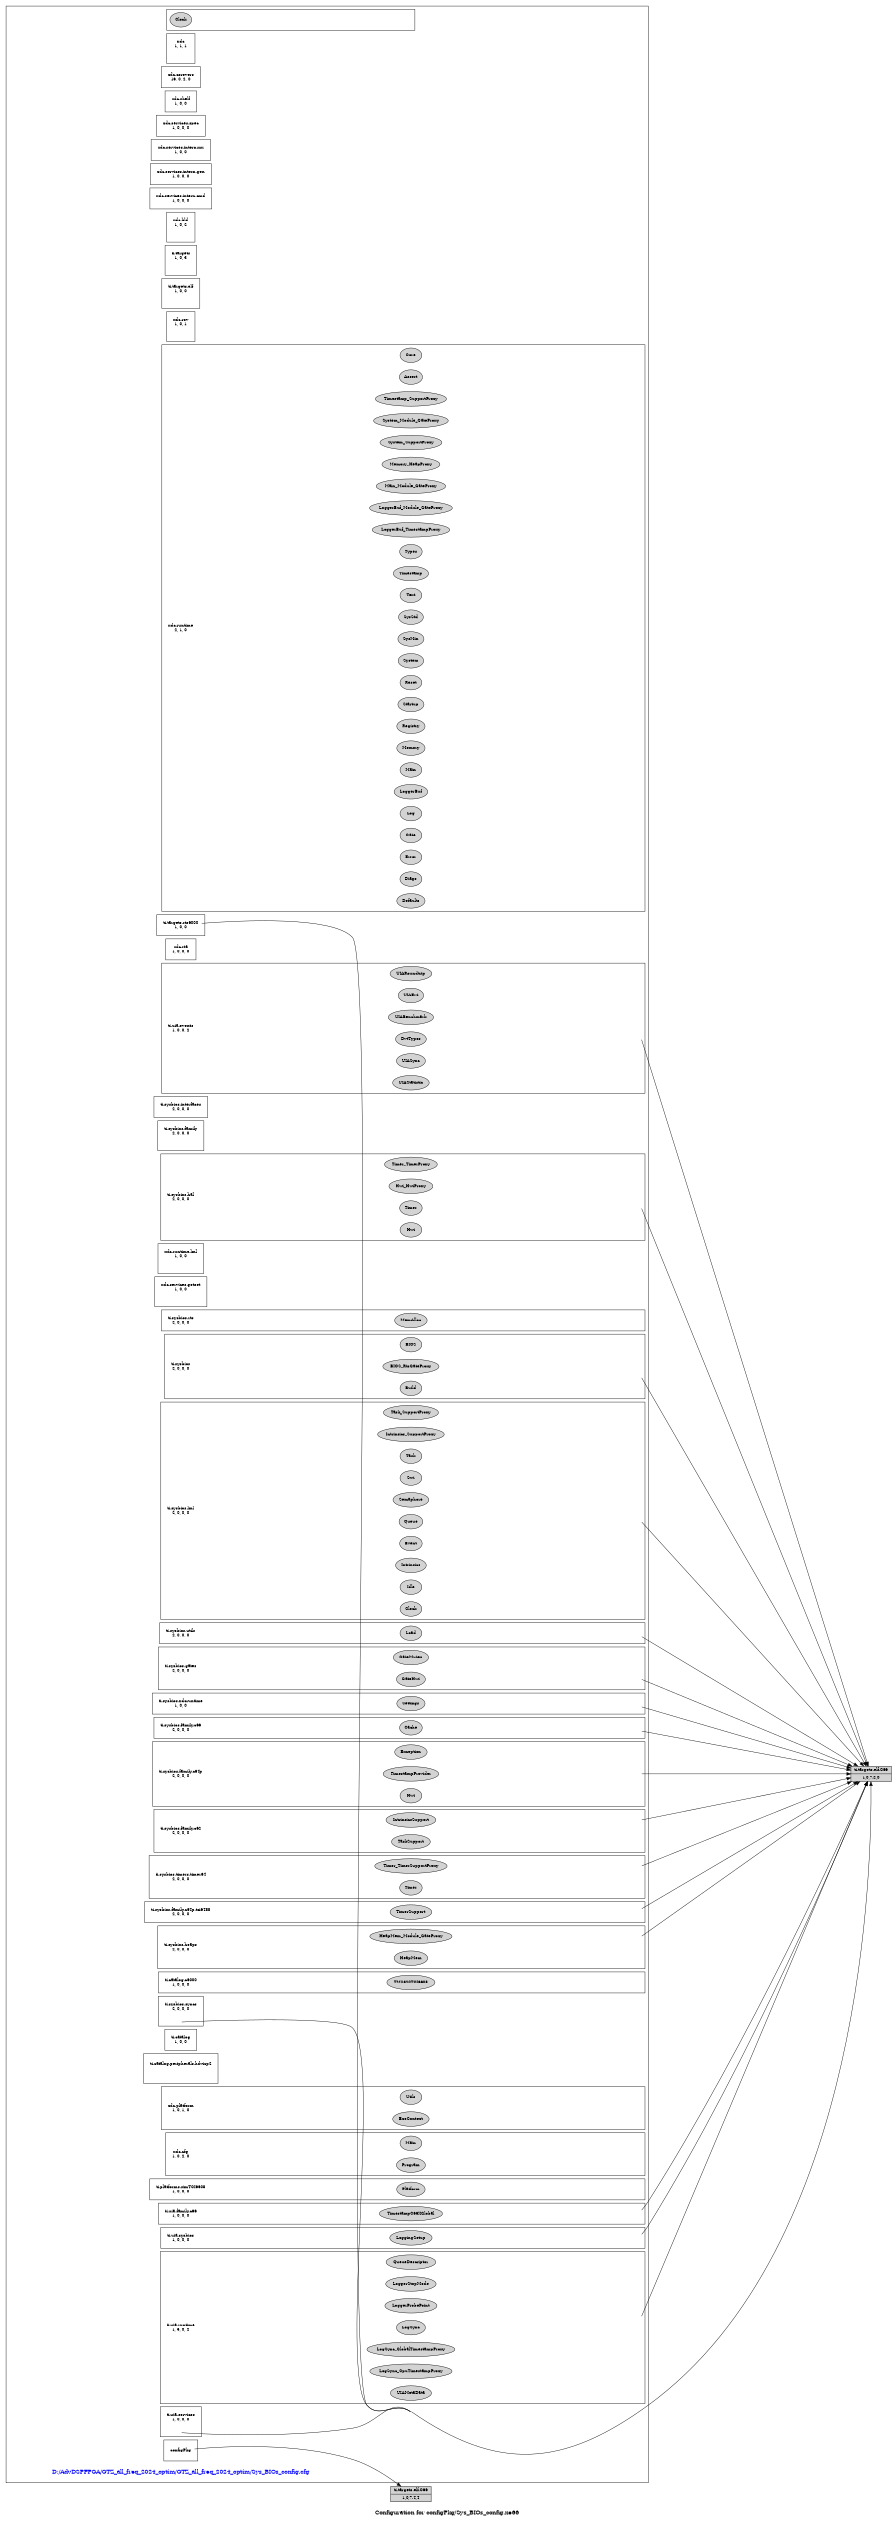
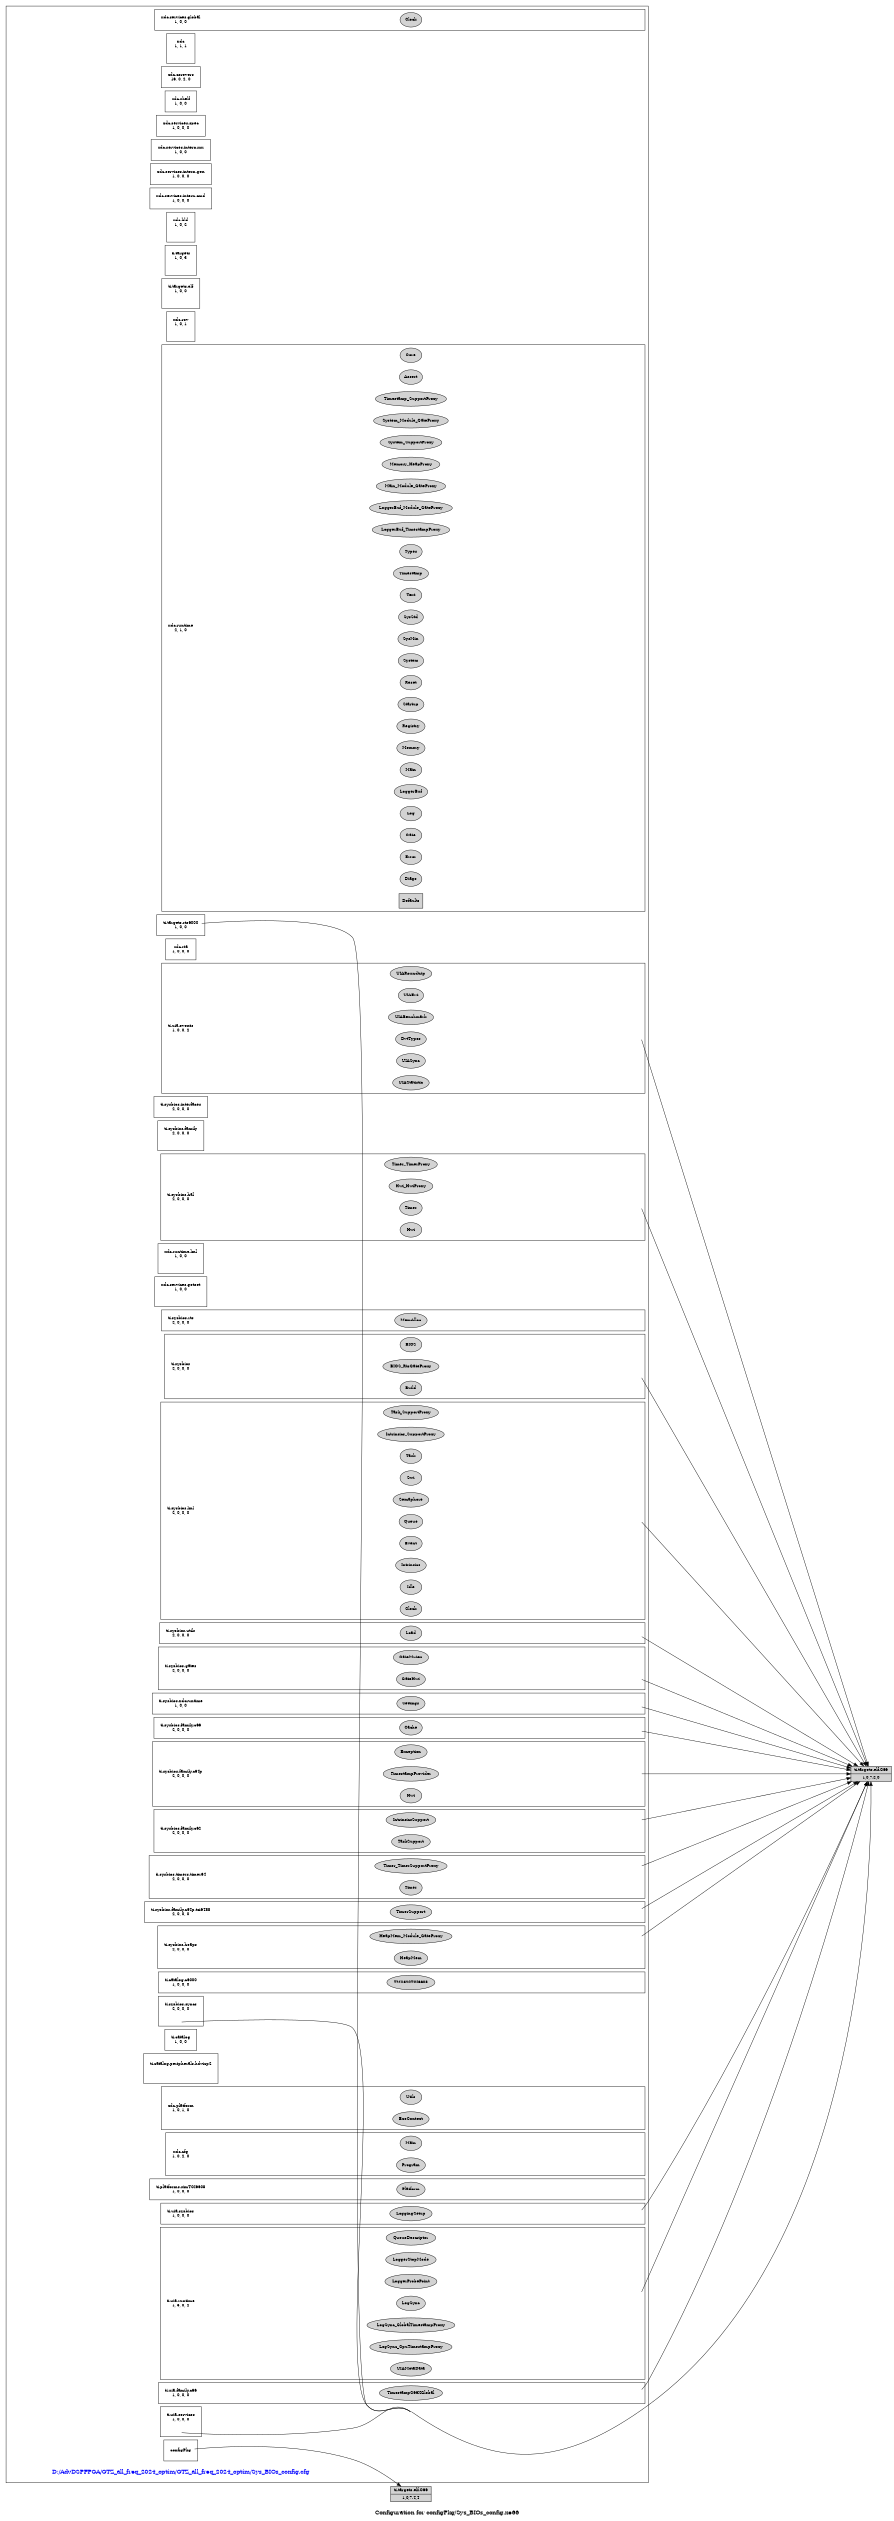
none -> (181, 20)
(411, 901) -> (411, 901)
